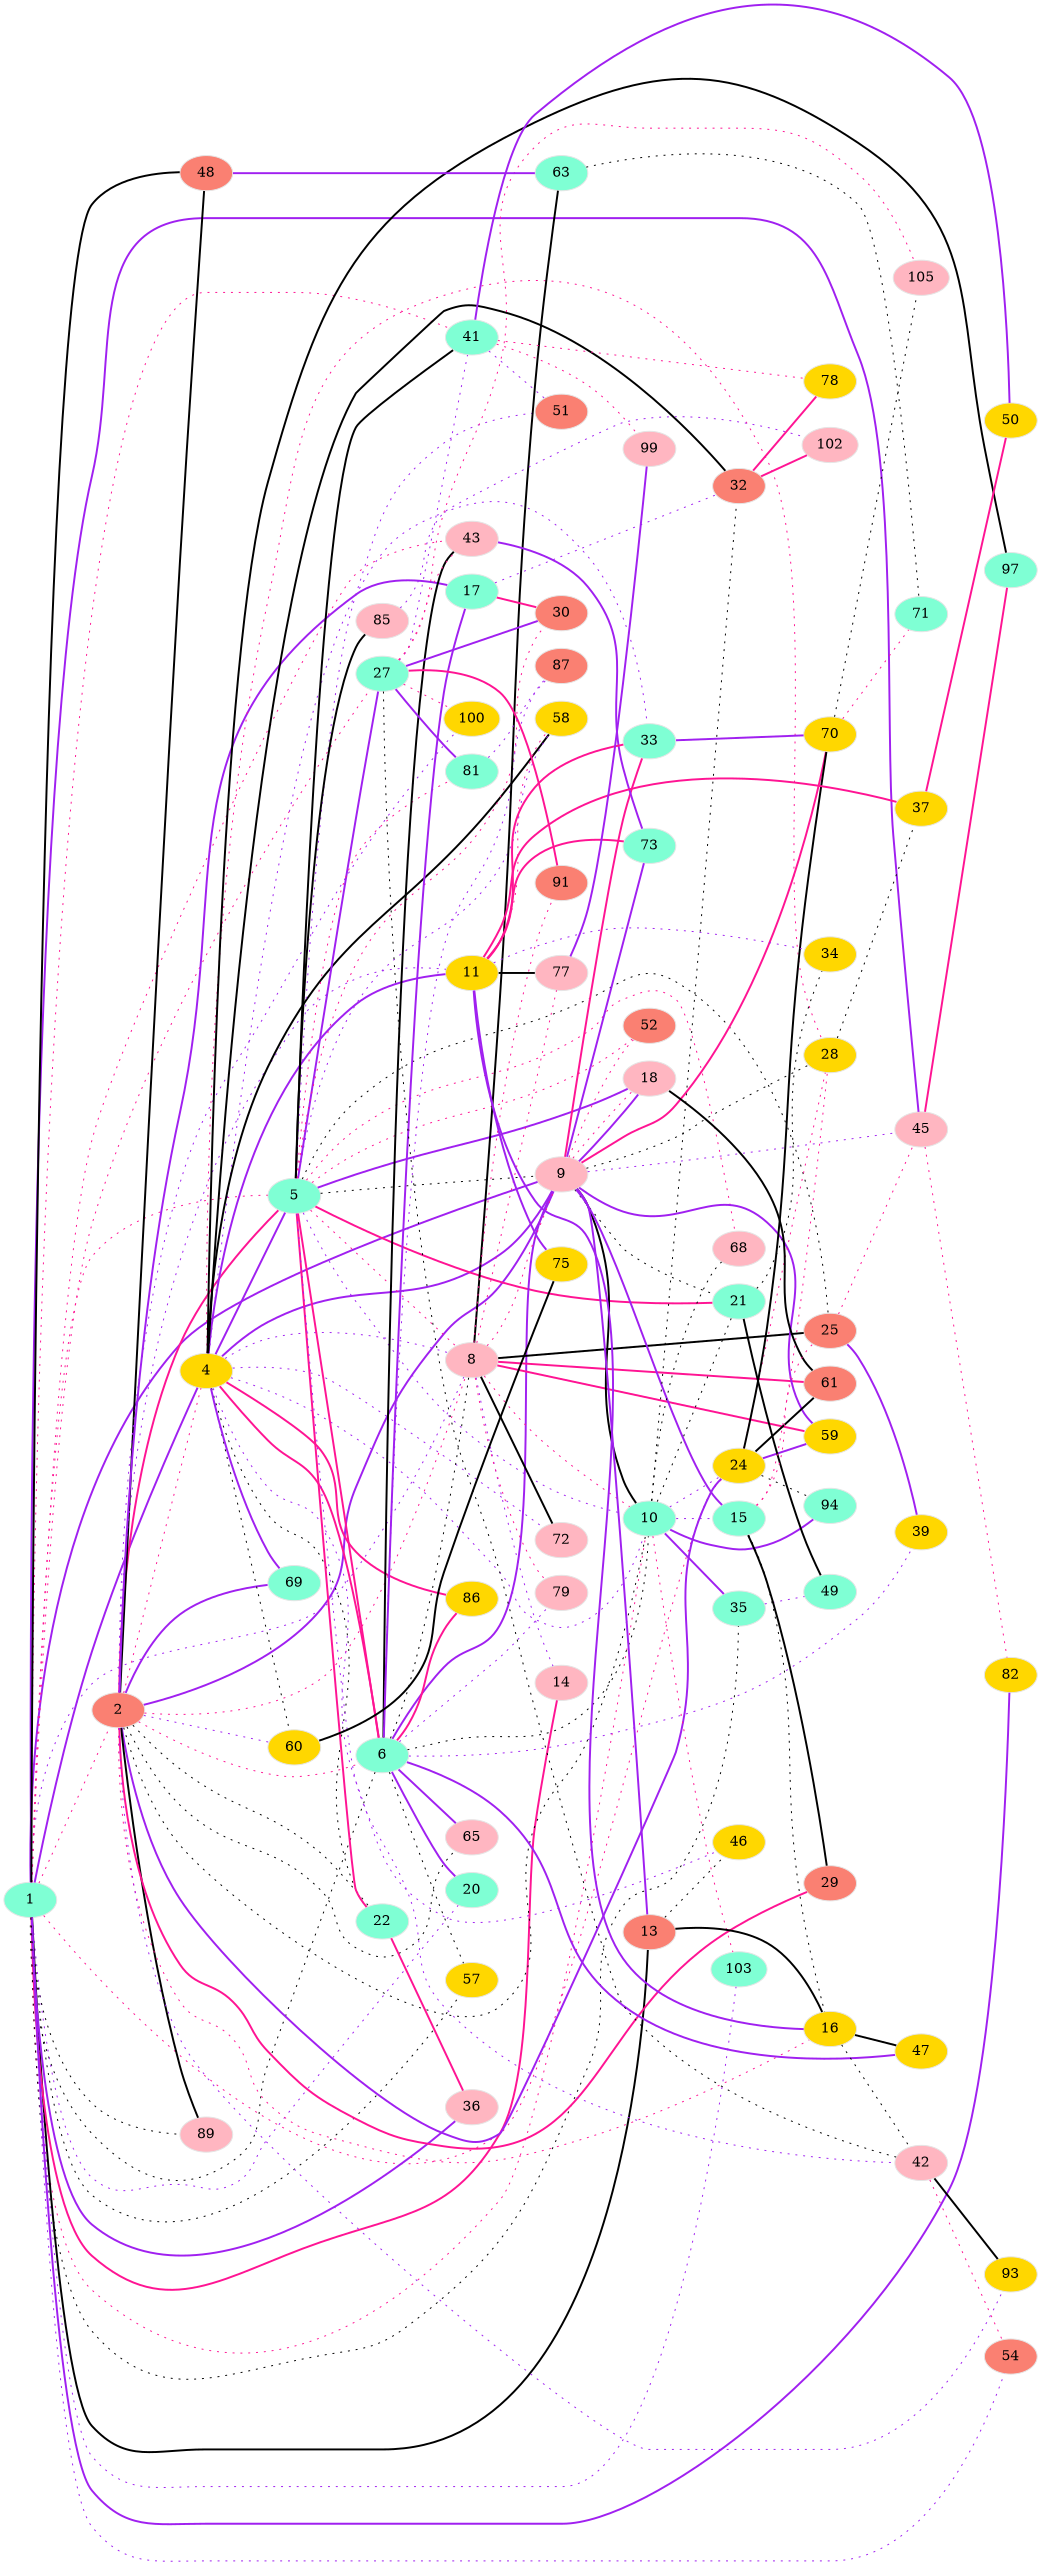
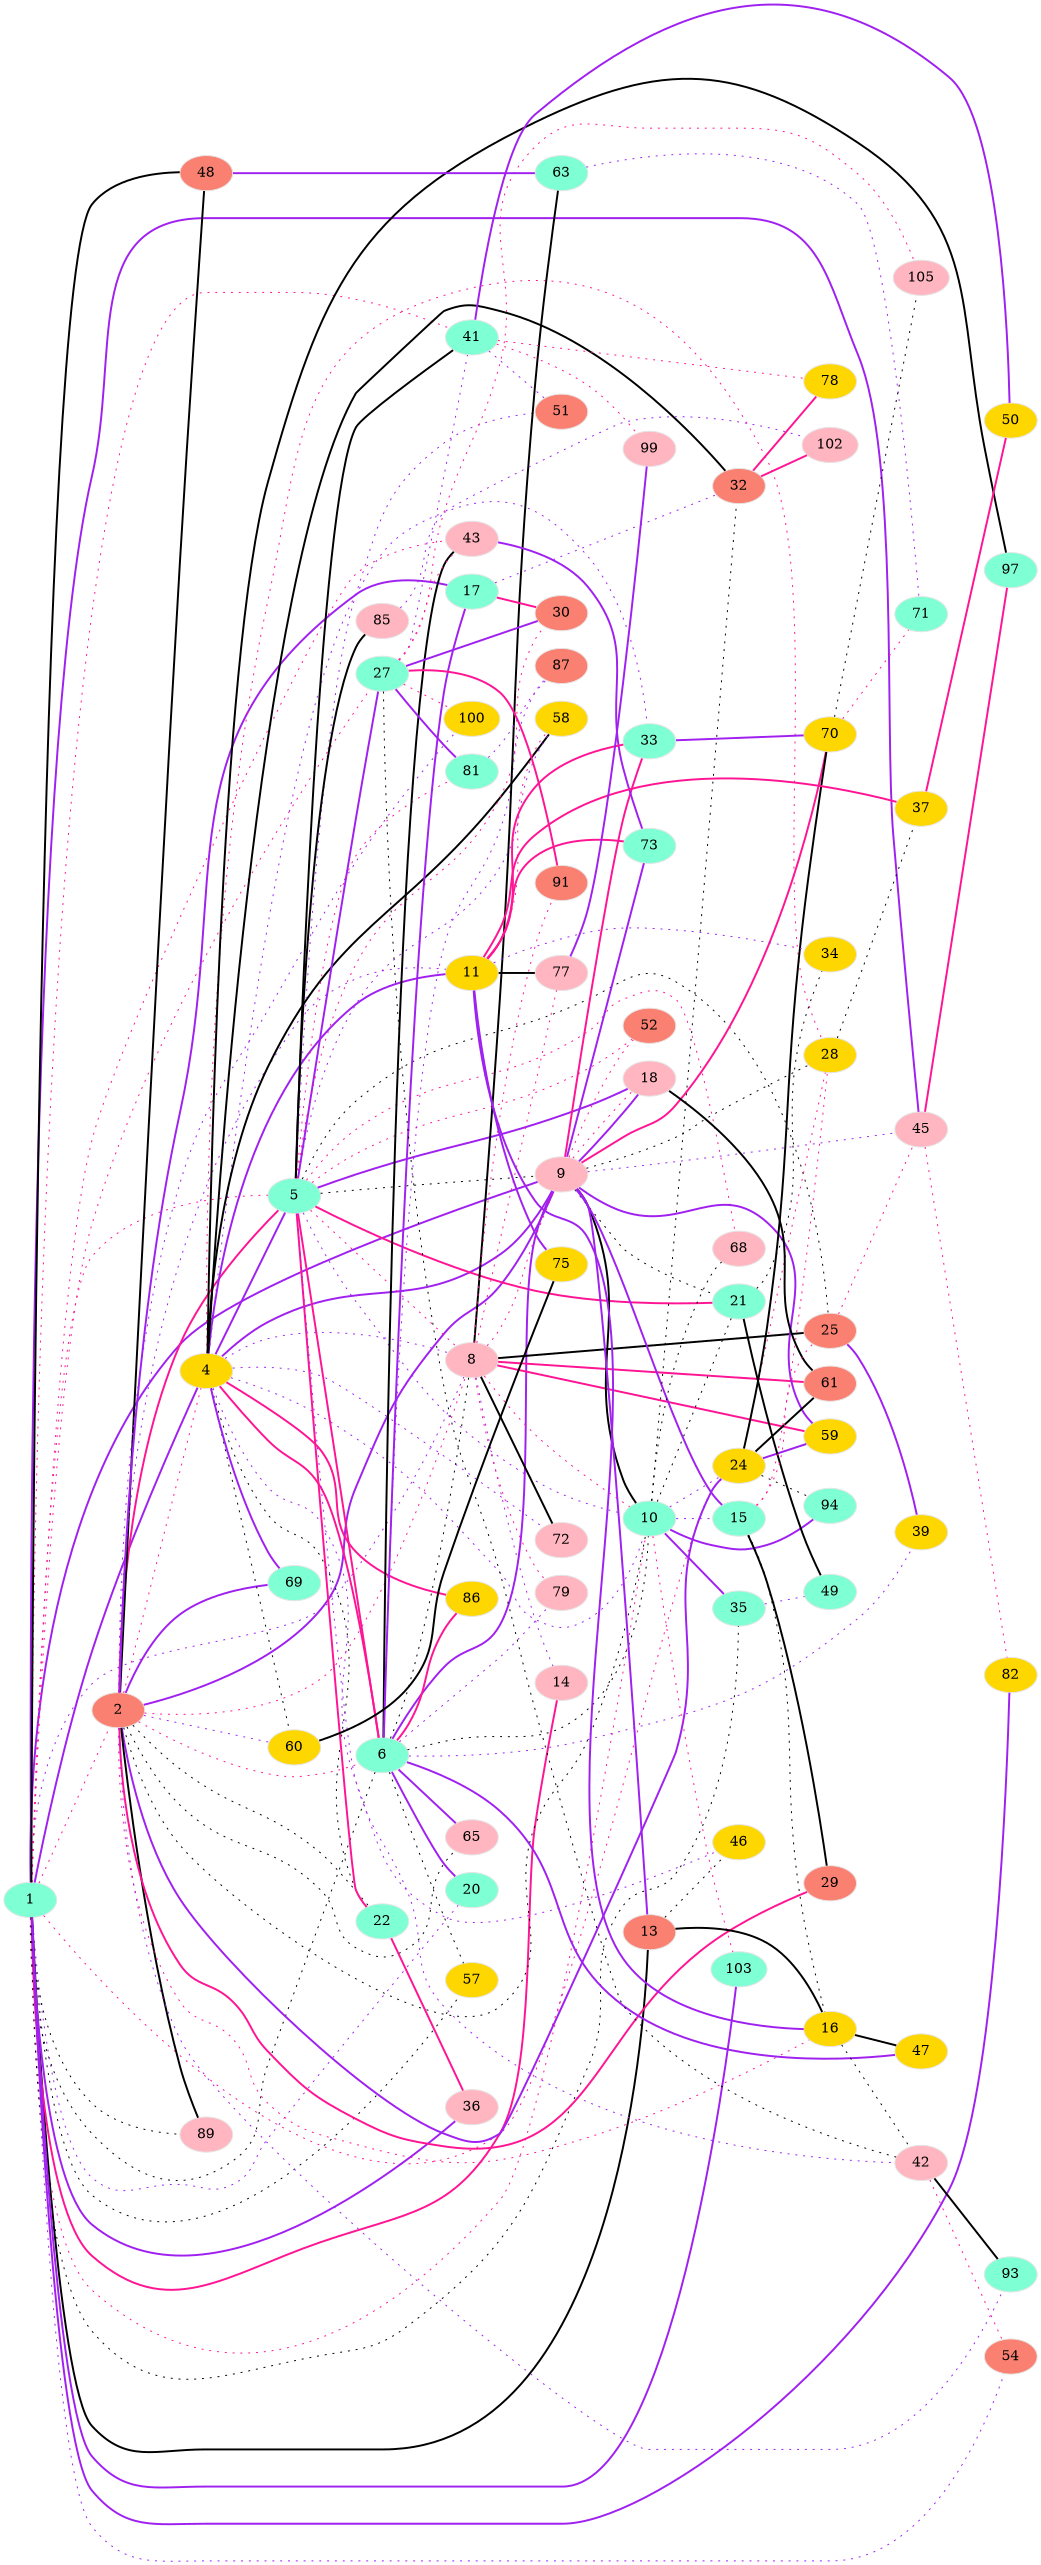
(877, 258) -> (877, 258)
(1011, 2274) -> (1011, 2274)
(324, 2487) -> (324, 2487)
